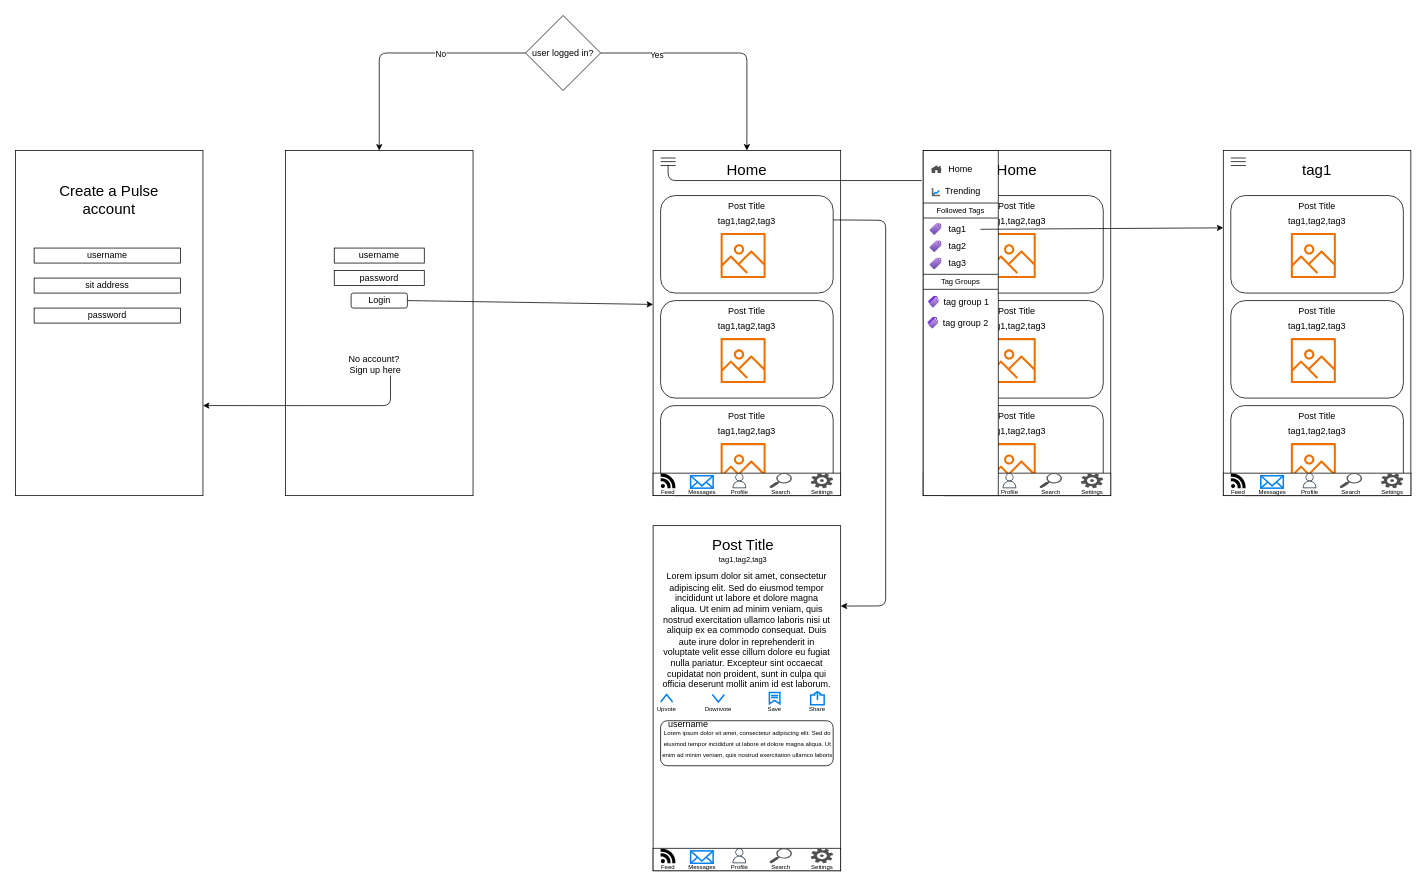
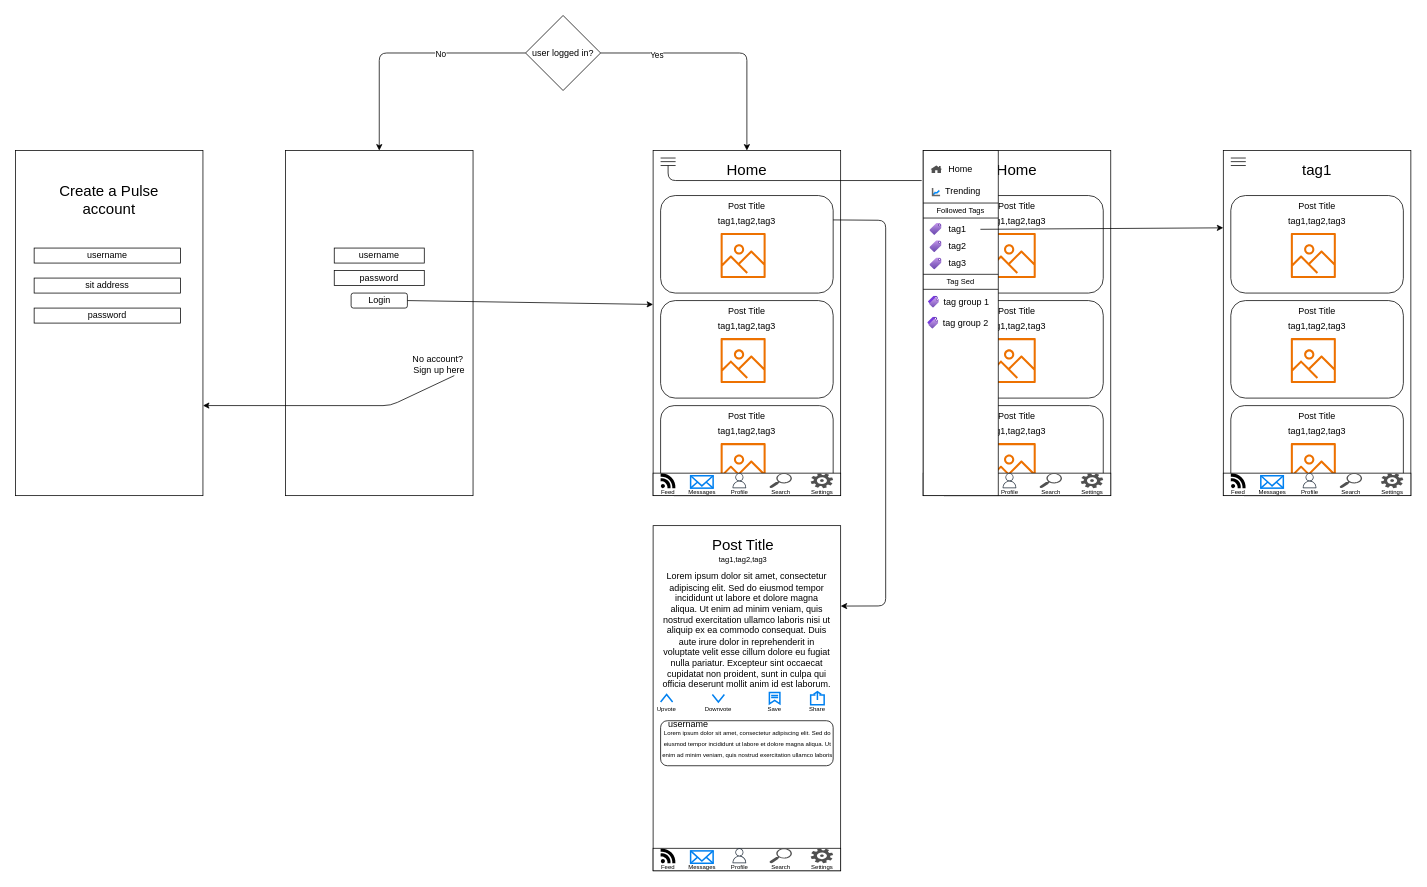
(960, 282) -> (960, 282)
(375, 364) -> (439, 364)
